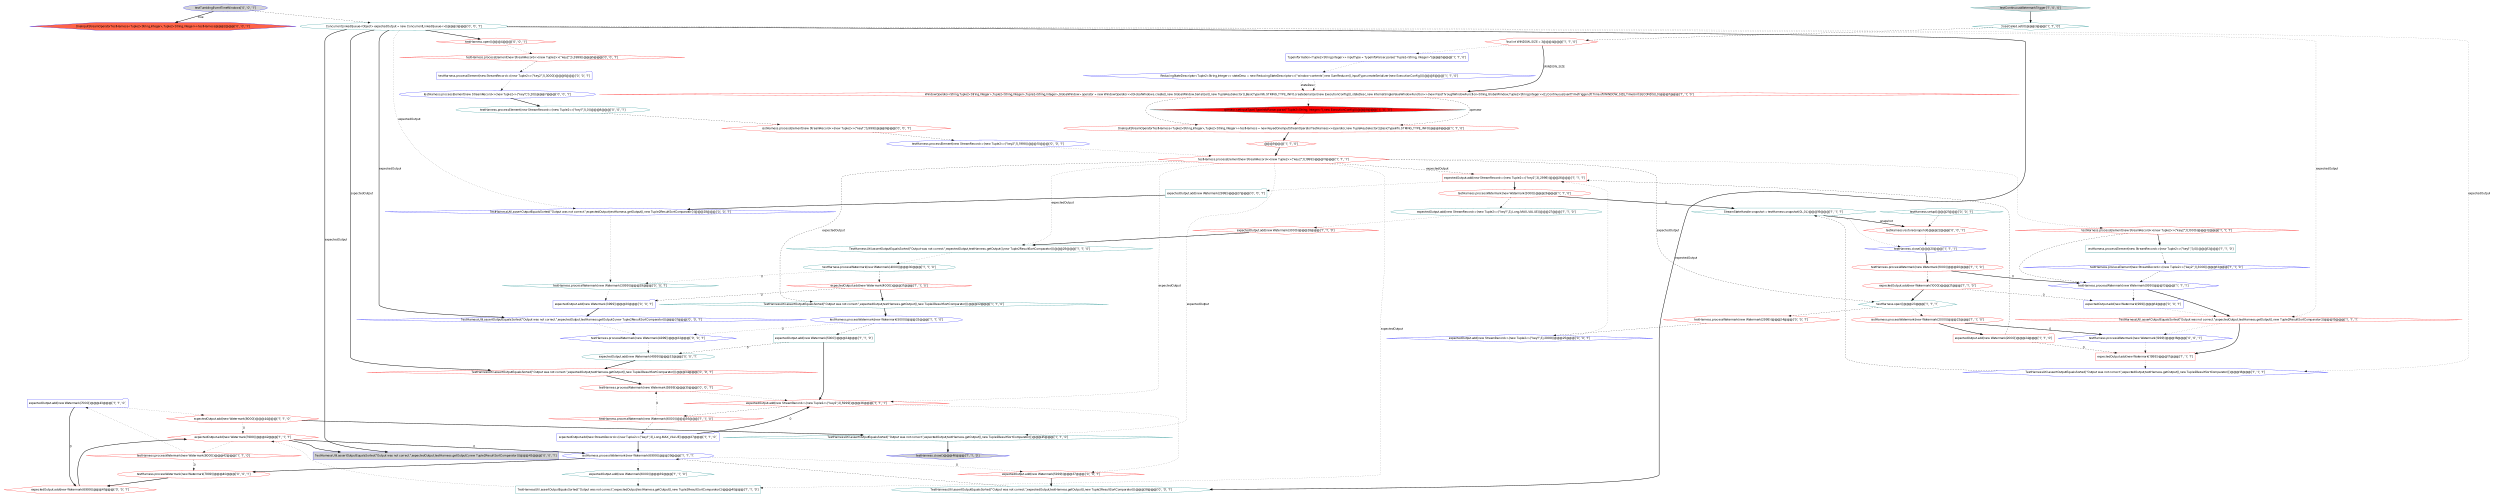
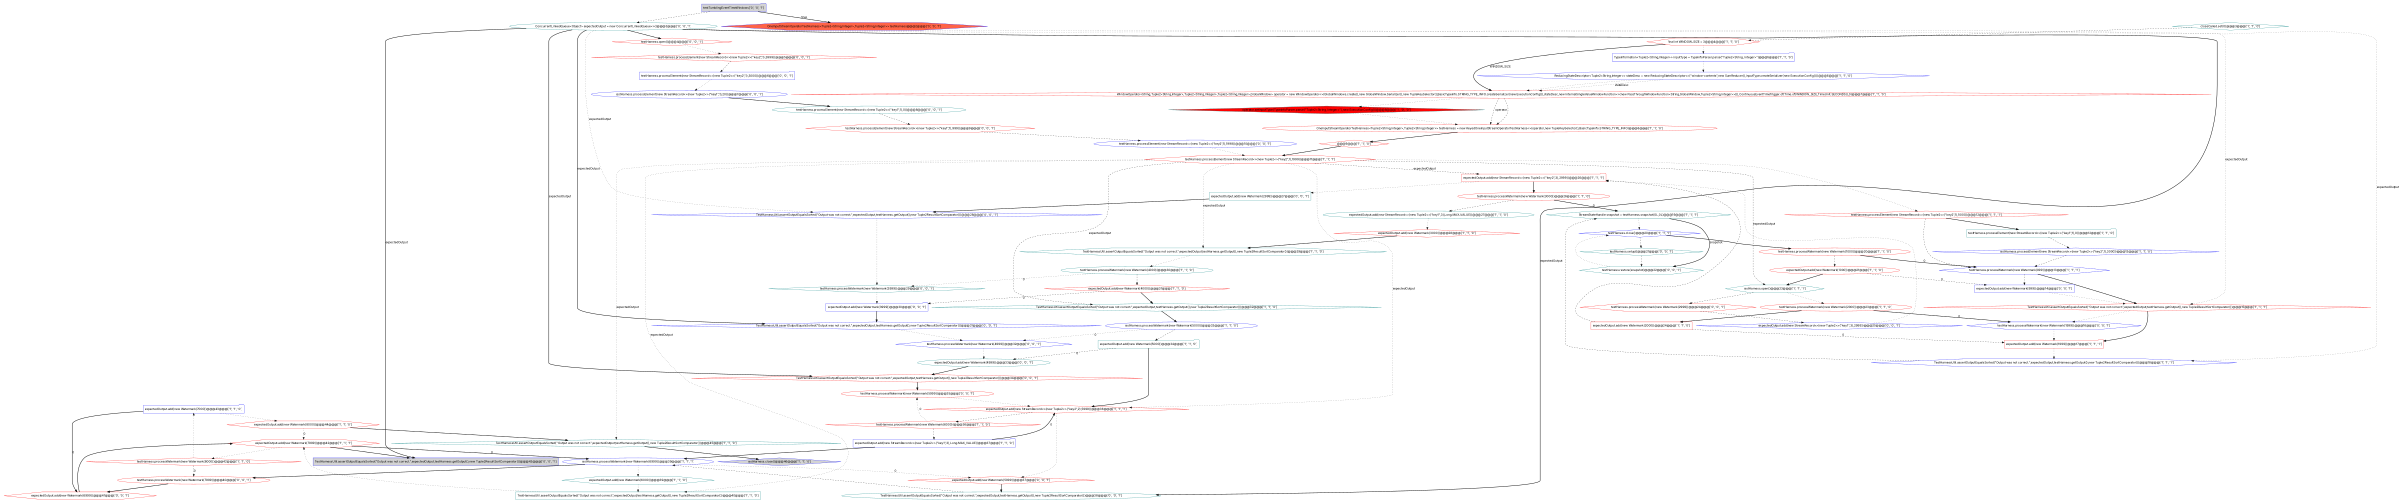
(225, 8) -> (734, 8)
(2031, 8) -> none
(1925, 230) -> (1641, 270)
none -> (1640, 242)
